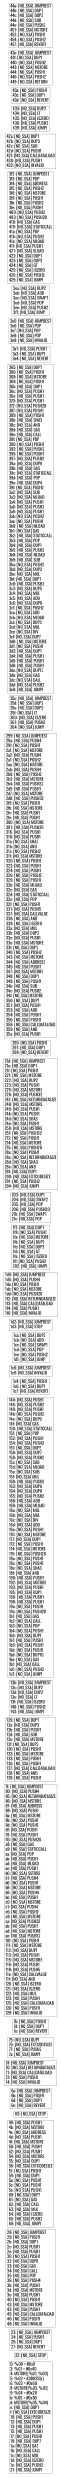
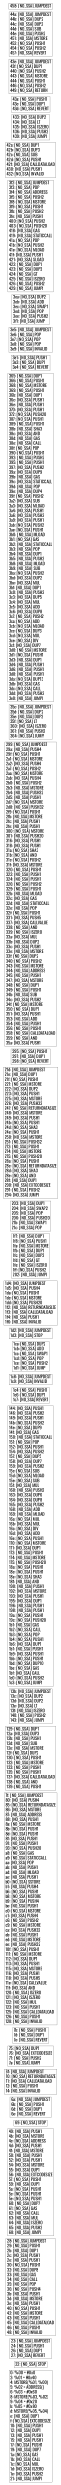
none -> (31, 6)
